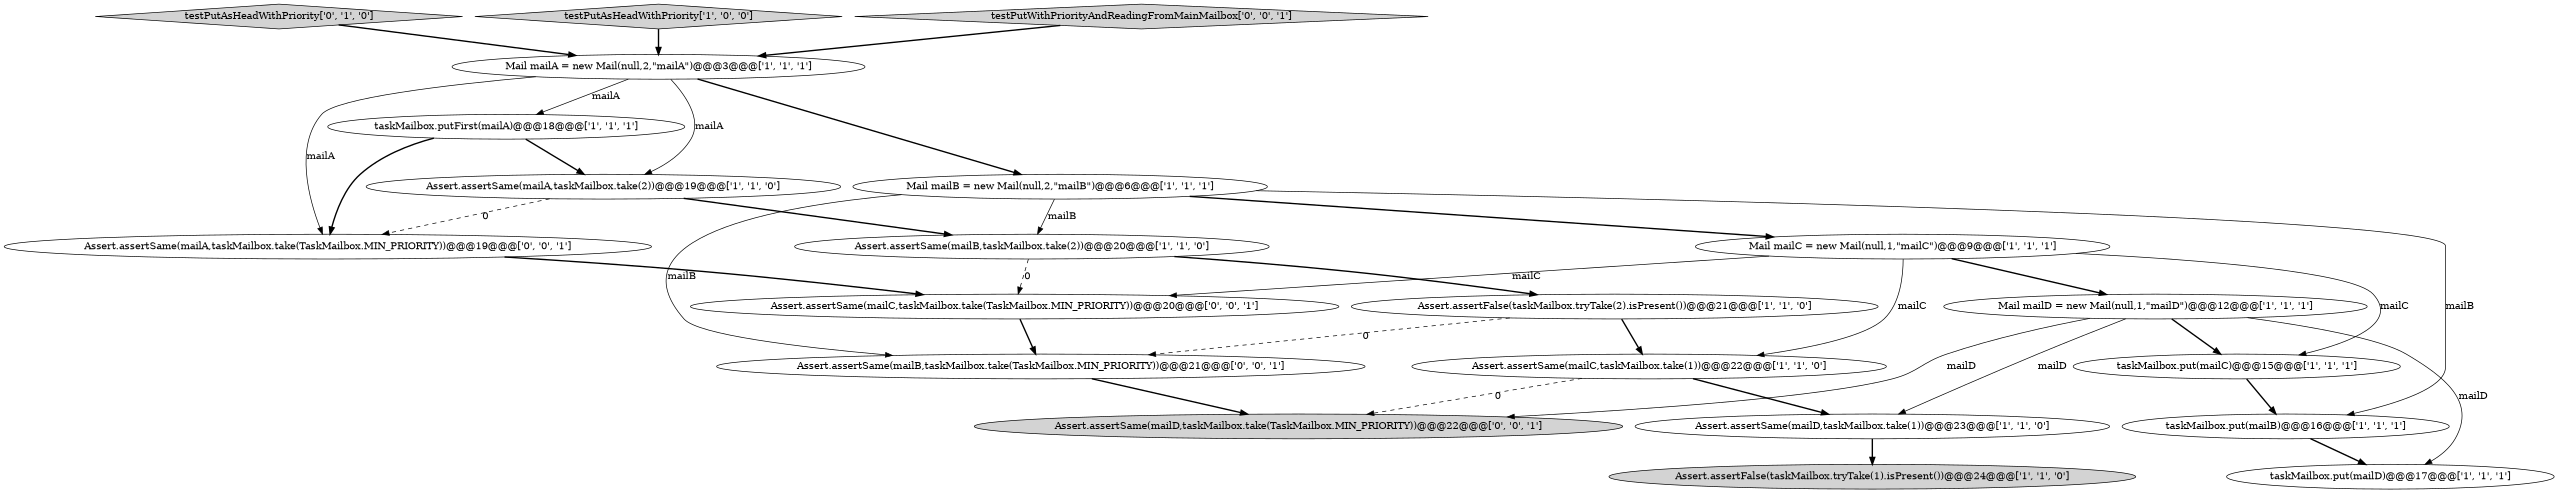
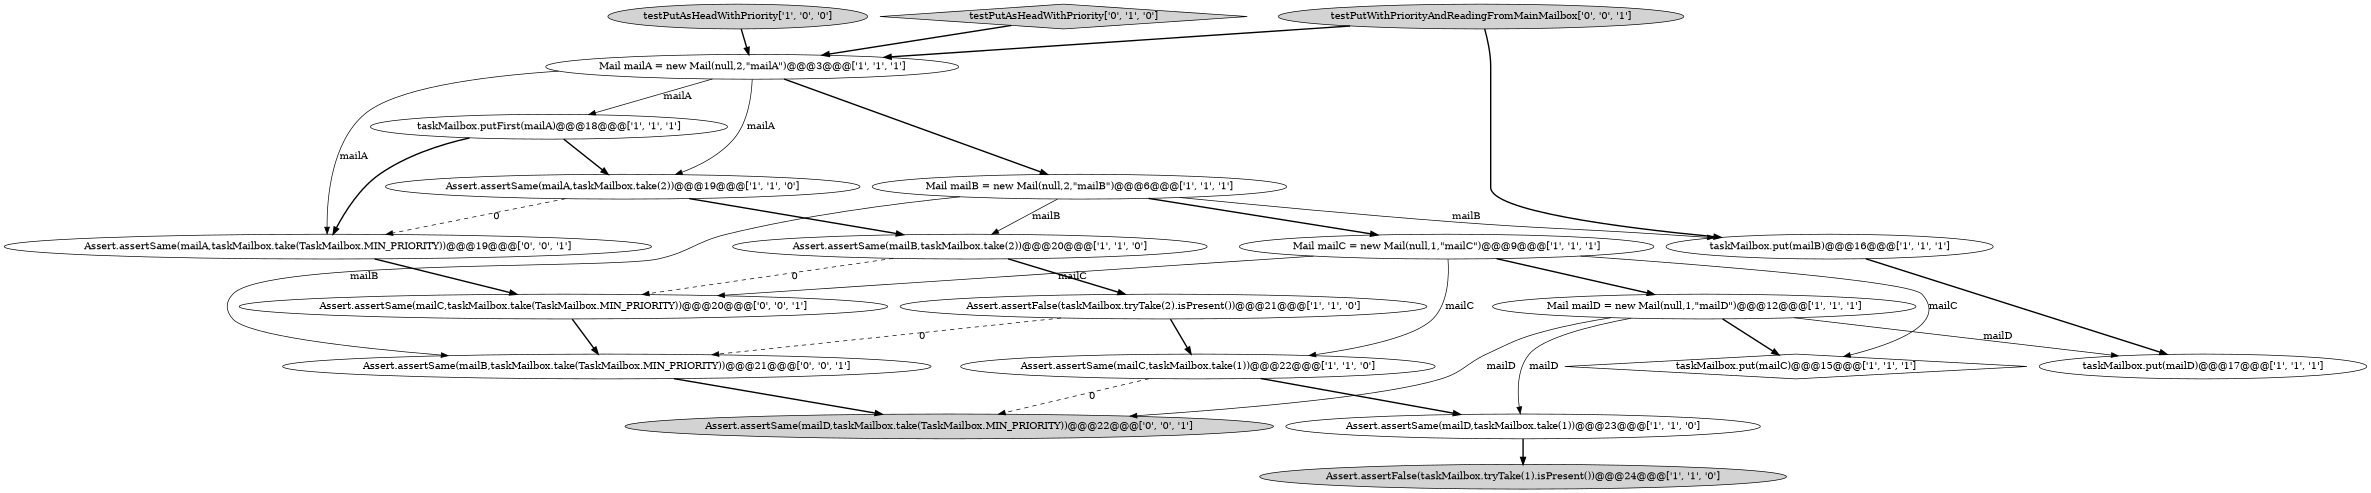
(659, 17) -> (738, 17)
(1141, 17) -> (1481, 17)
(2237, 366) -> (1796, 366)
(2259, 394) -> (1521, 206)
